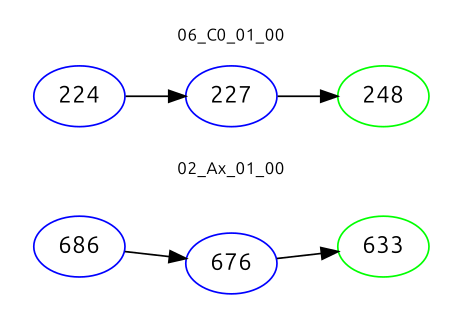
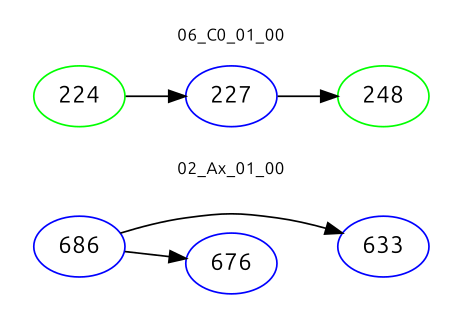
(79, 96) -> (79, 96)
(383, 247) -> (383, 247)
(299, 256) -> (223, 214)
